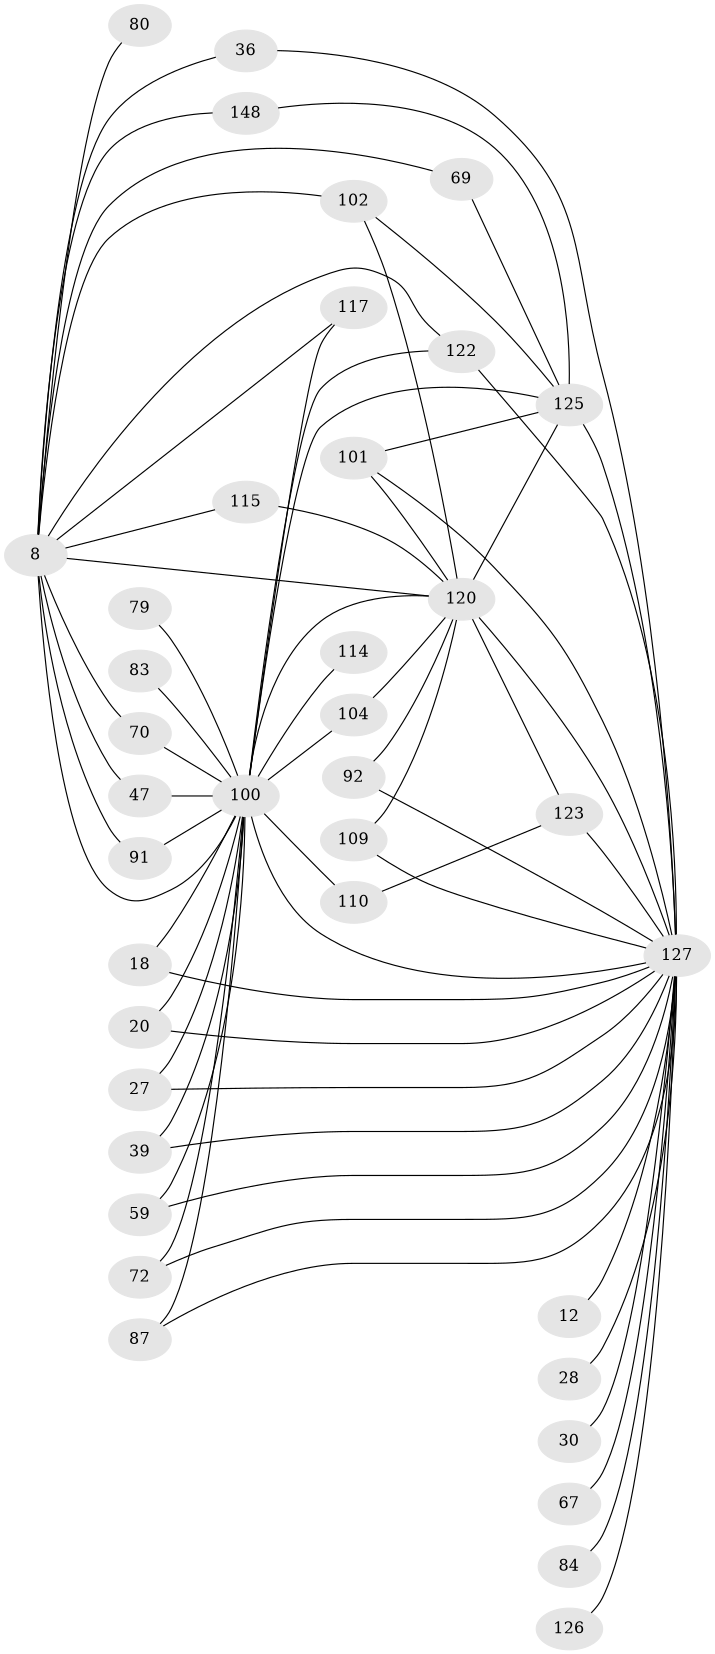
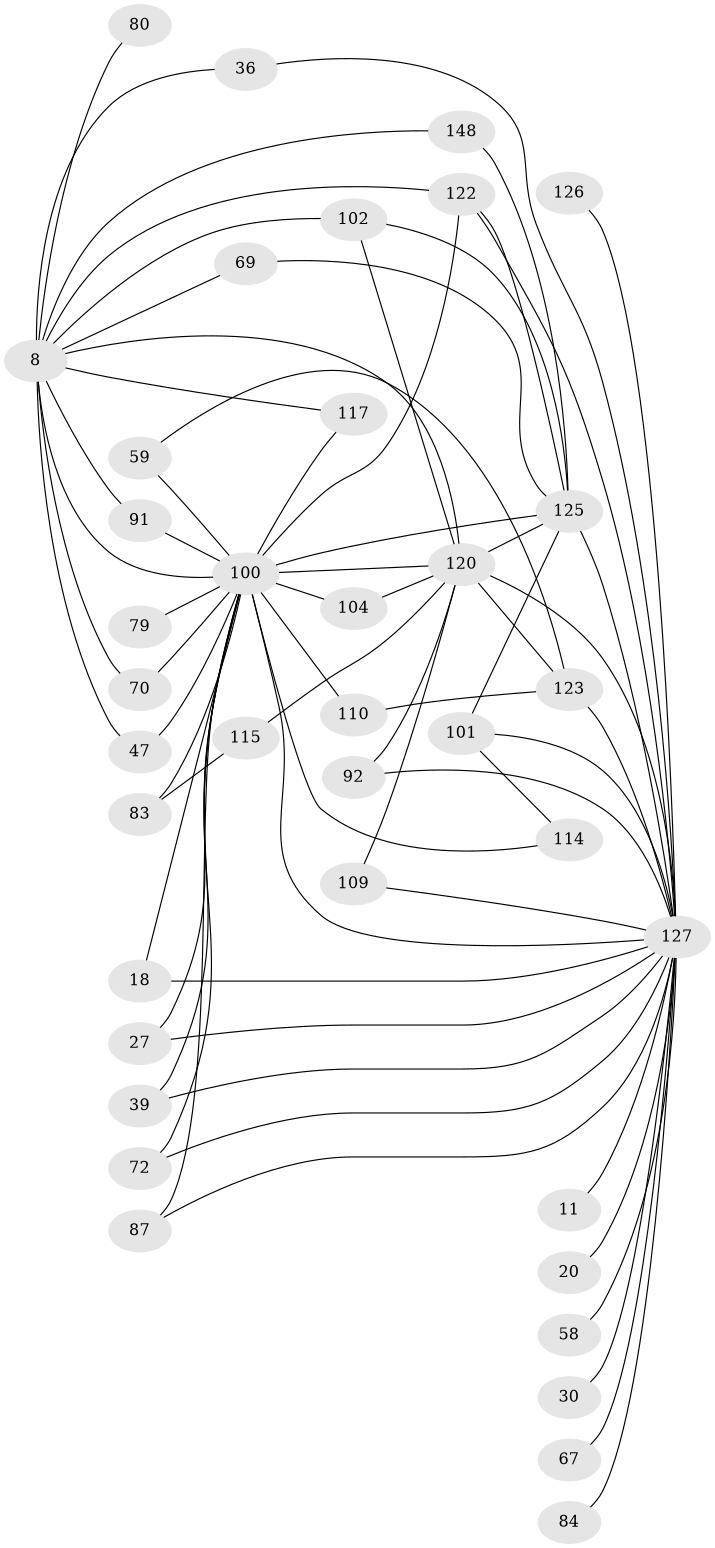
none -> (535, 362)
(411, 527) -> (516, 787)
(140, 529) -> (183, 783)
(209, 918) -> none
(475, 1175) -> (428, 411)
(569, 1317) -> (569, 1210)
(569, 1379) -> (569, 1335)
